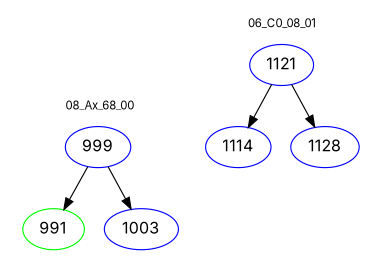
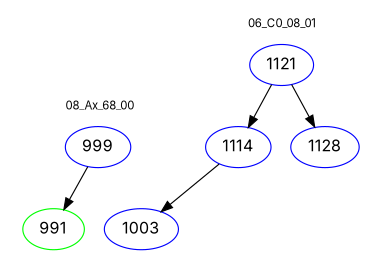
(117, 183) -> (195, 184)
